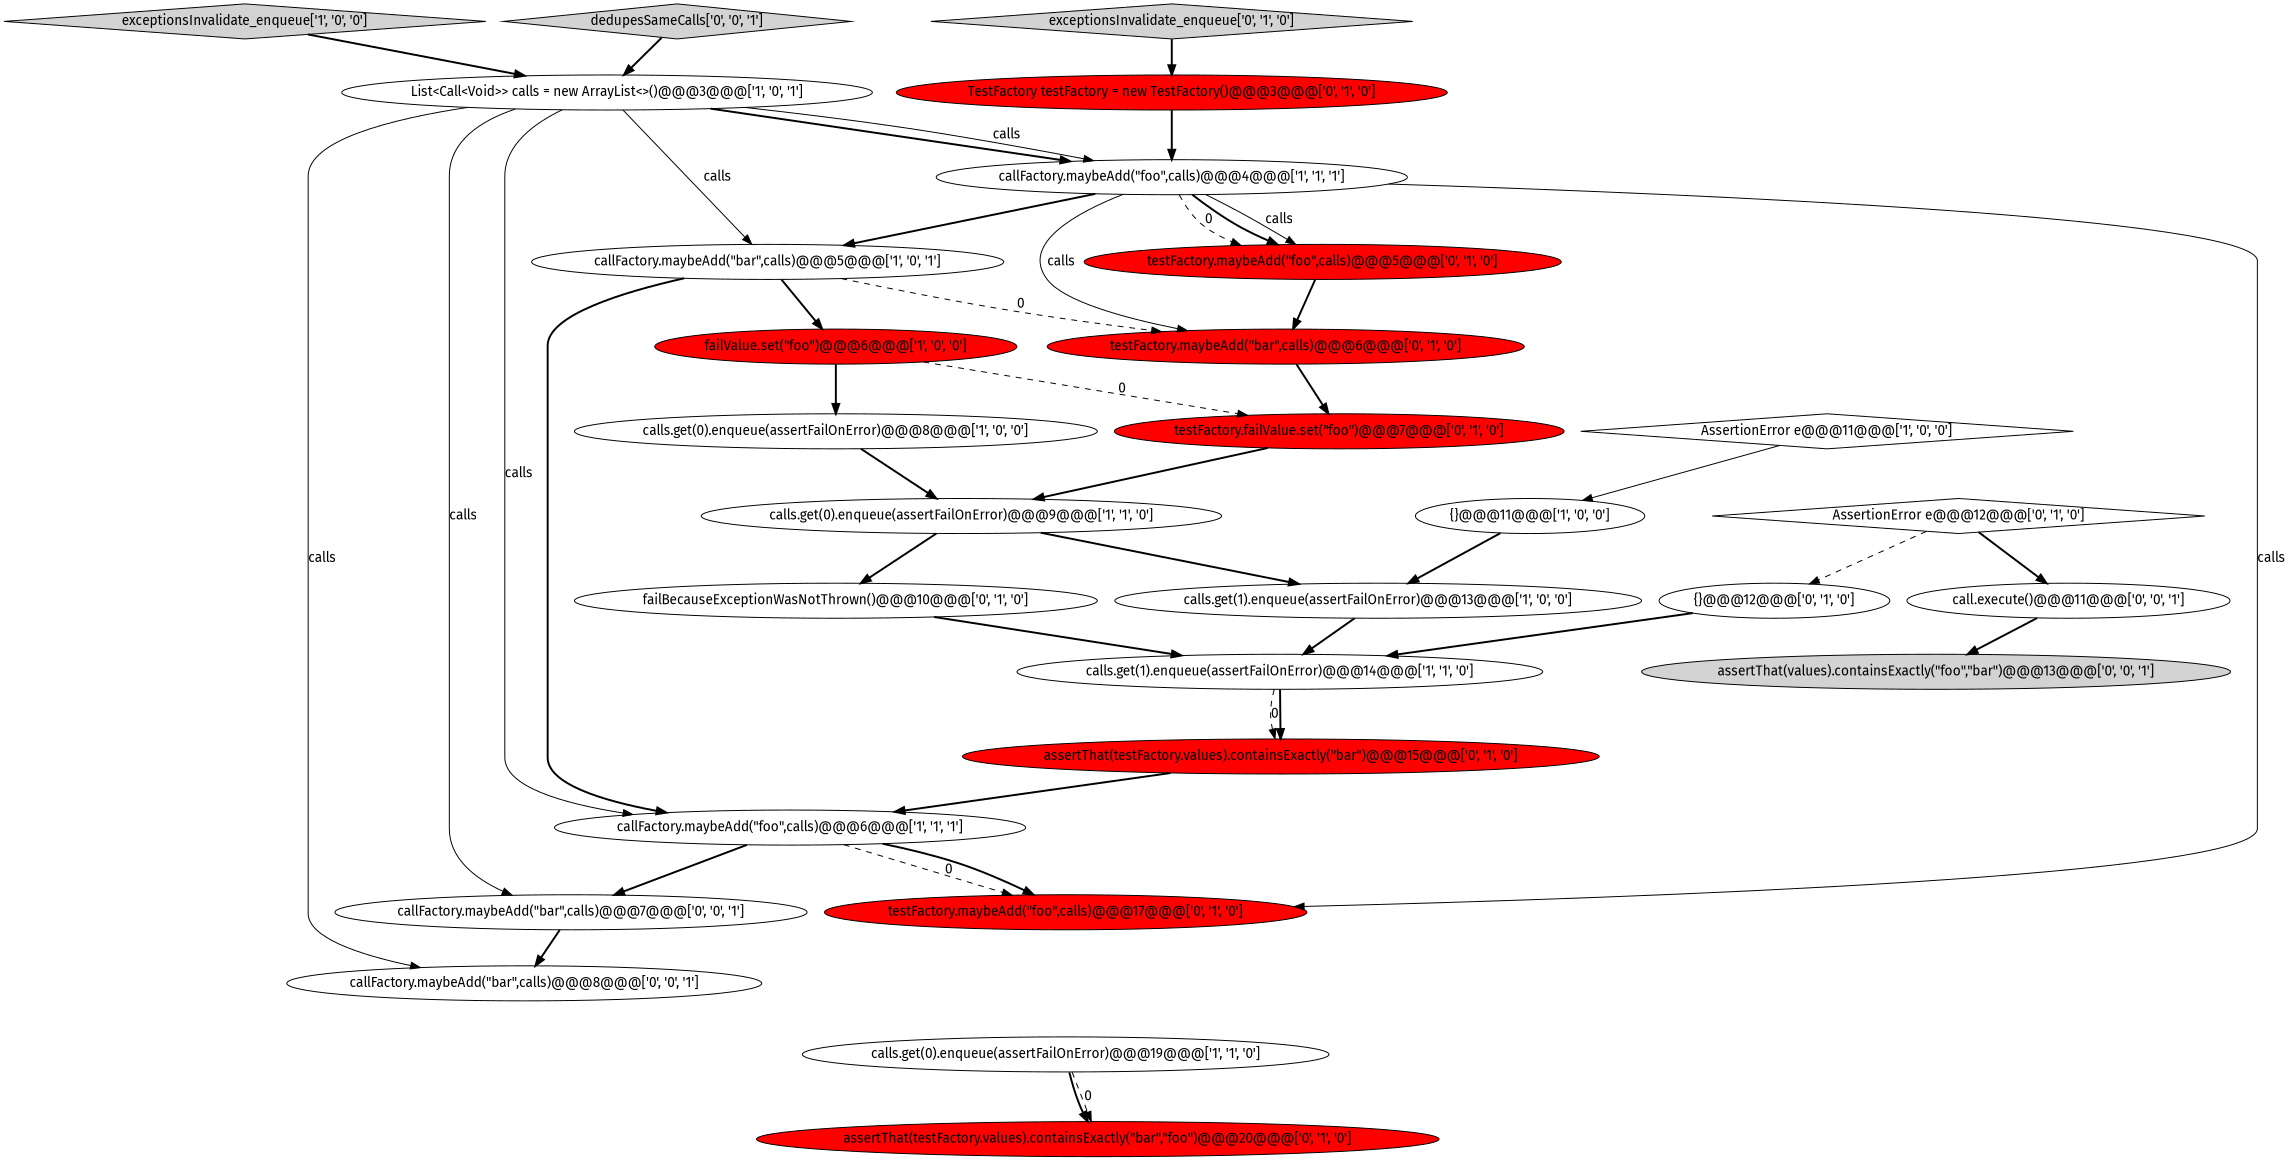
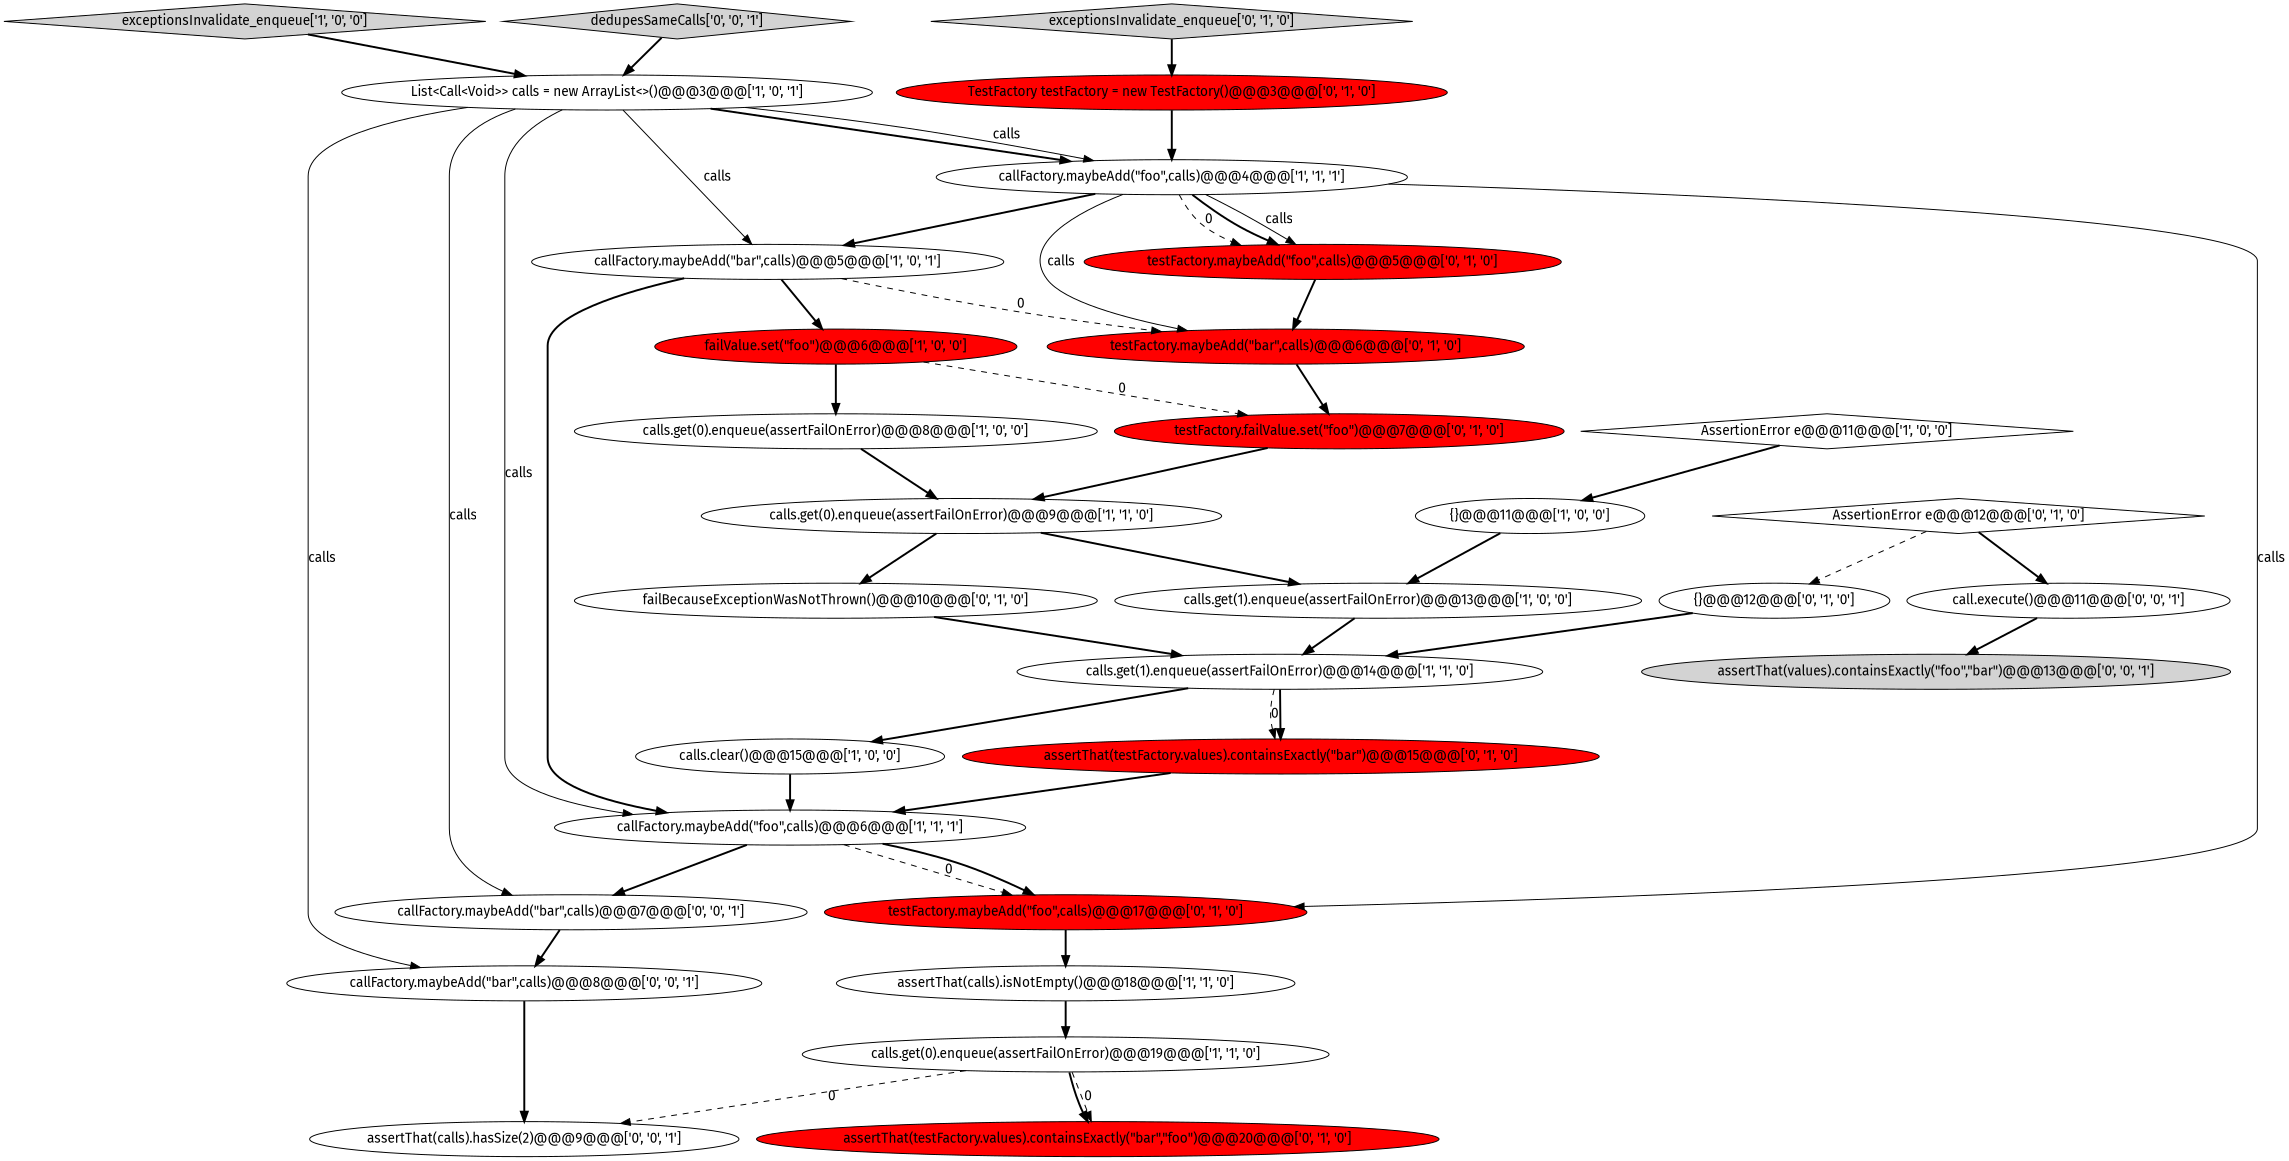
(1686, 472) -> (1686, 472)
none -> (790, 756)
none -> (1066, 983)
none -> (524, 1139)
